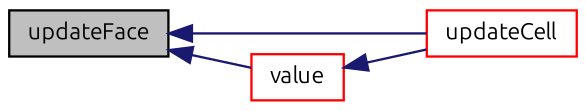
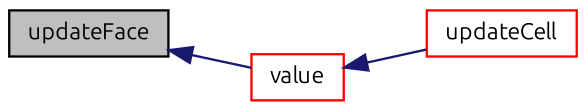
(310, 33) -> none
